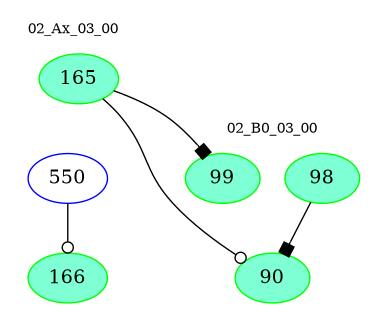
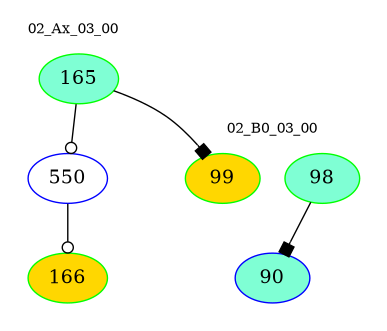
(223, 178) -> (223, 178)
(159, 185) -> (74, 123)
(68, 278) -> (68, 278)
(273, 278) -> (273, 278)
